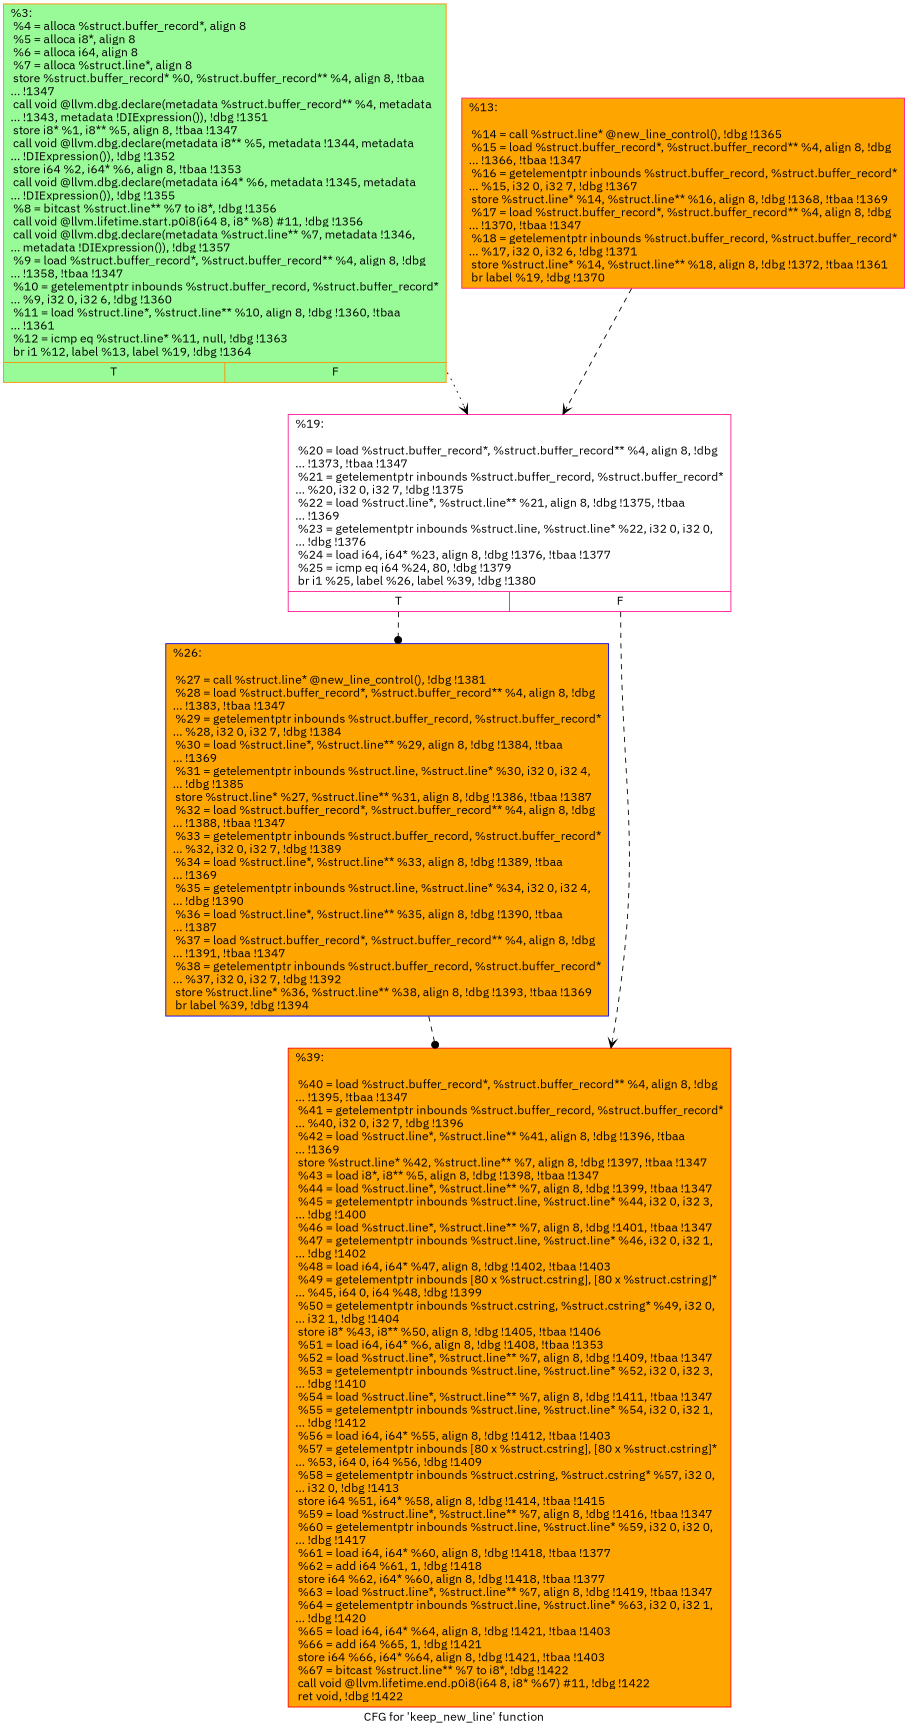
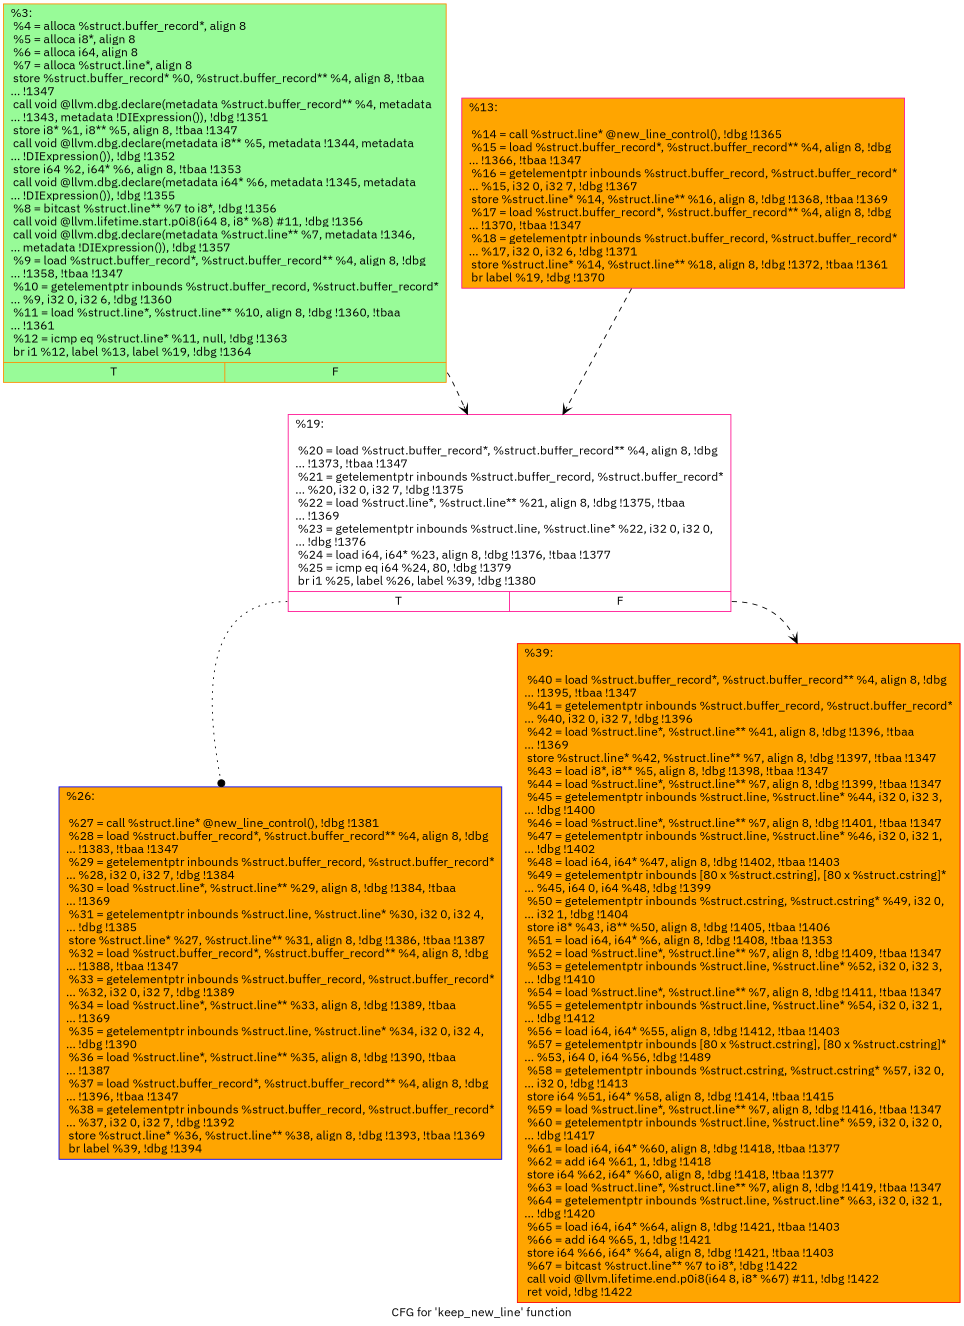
(456, 389) -> (456, 389)
(398, 624) -> (215, 670)
(229, 954) -> (122, 1097)
(432, 1029) -> none
(389, 1462) -> (618, 1058)
